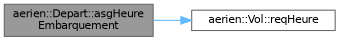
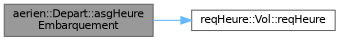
(263, 20) -> (263, 20)
